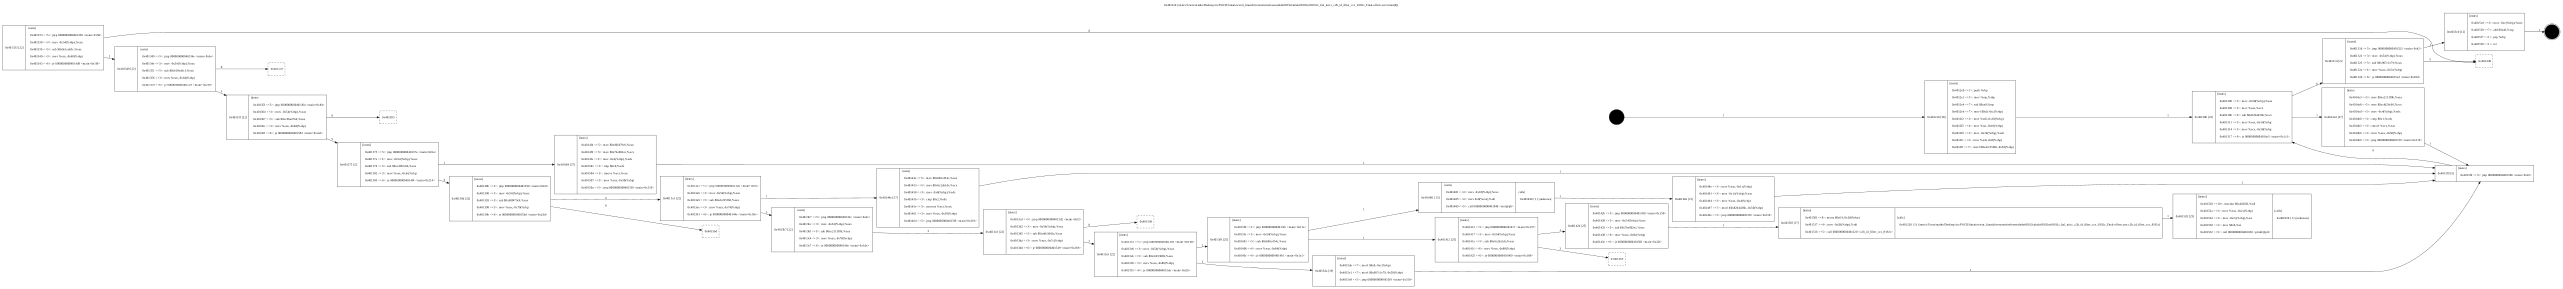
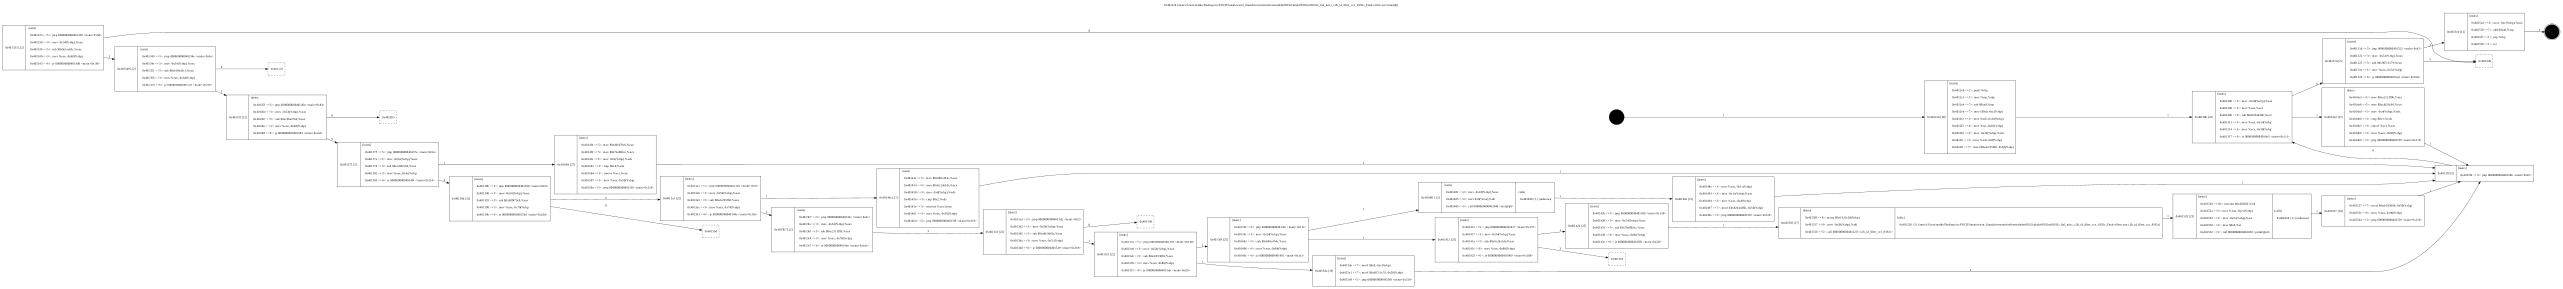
none -> (2373, 211)
